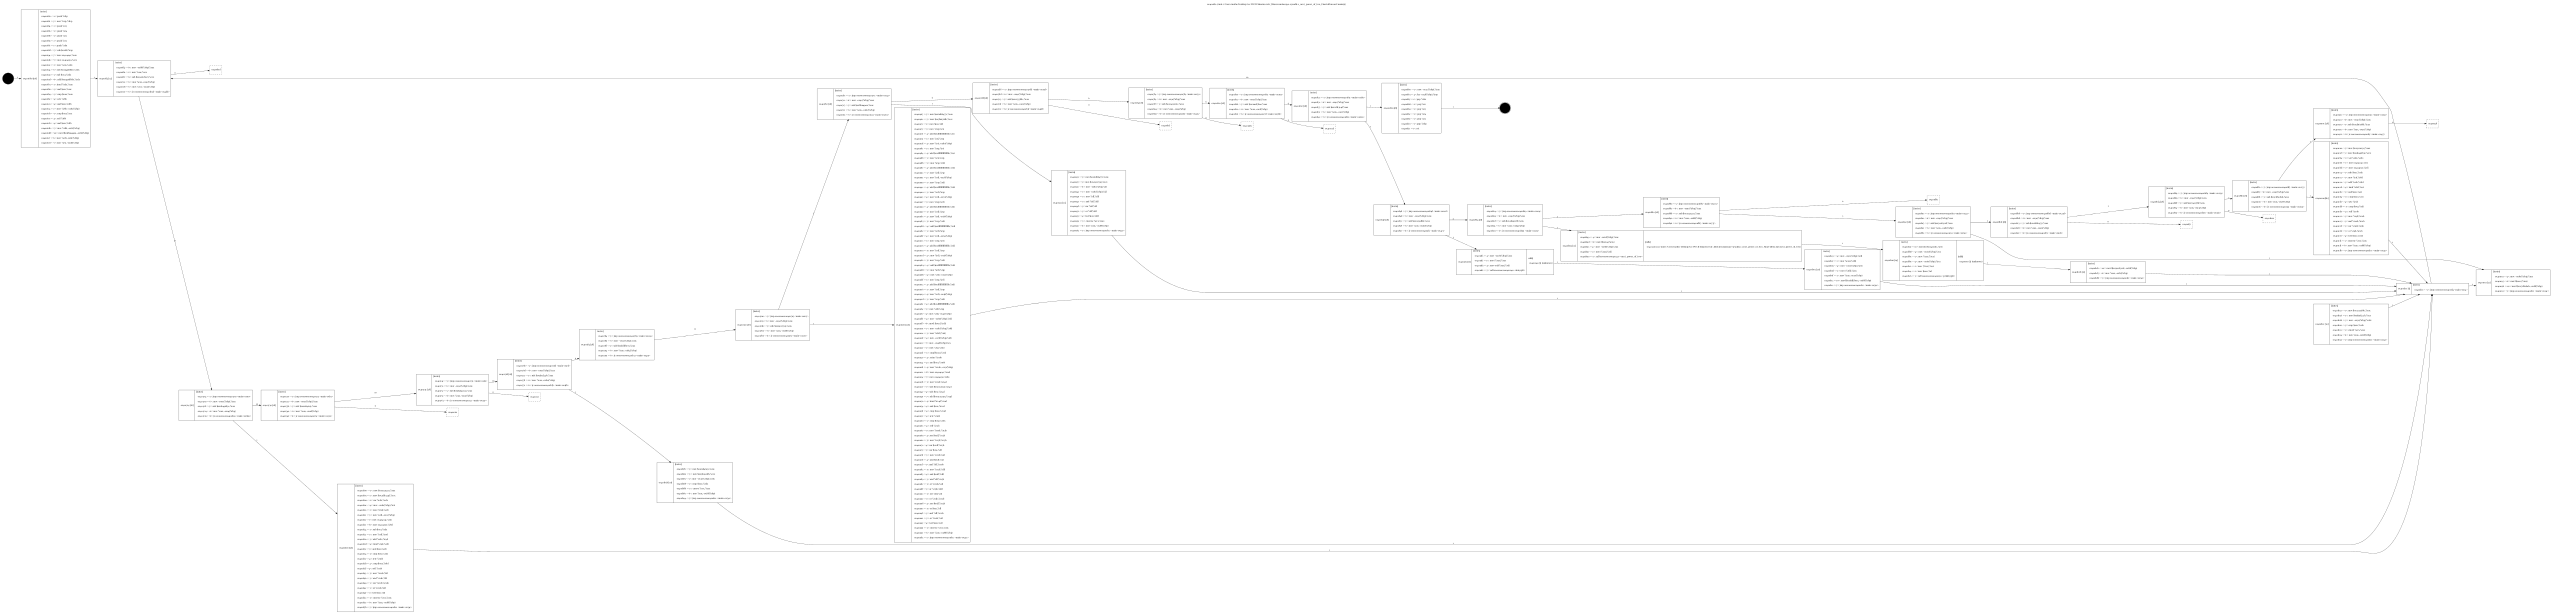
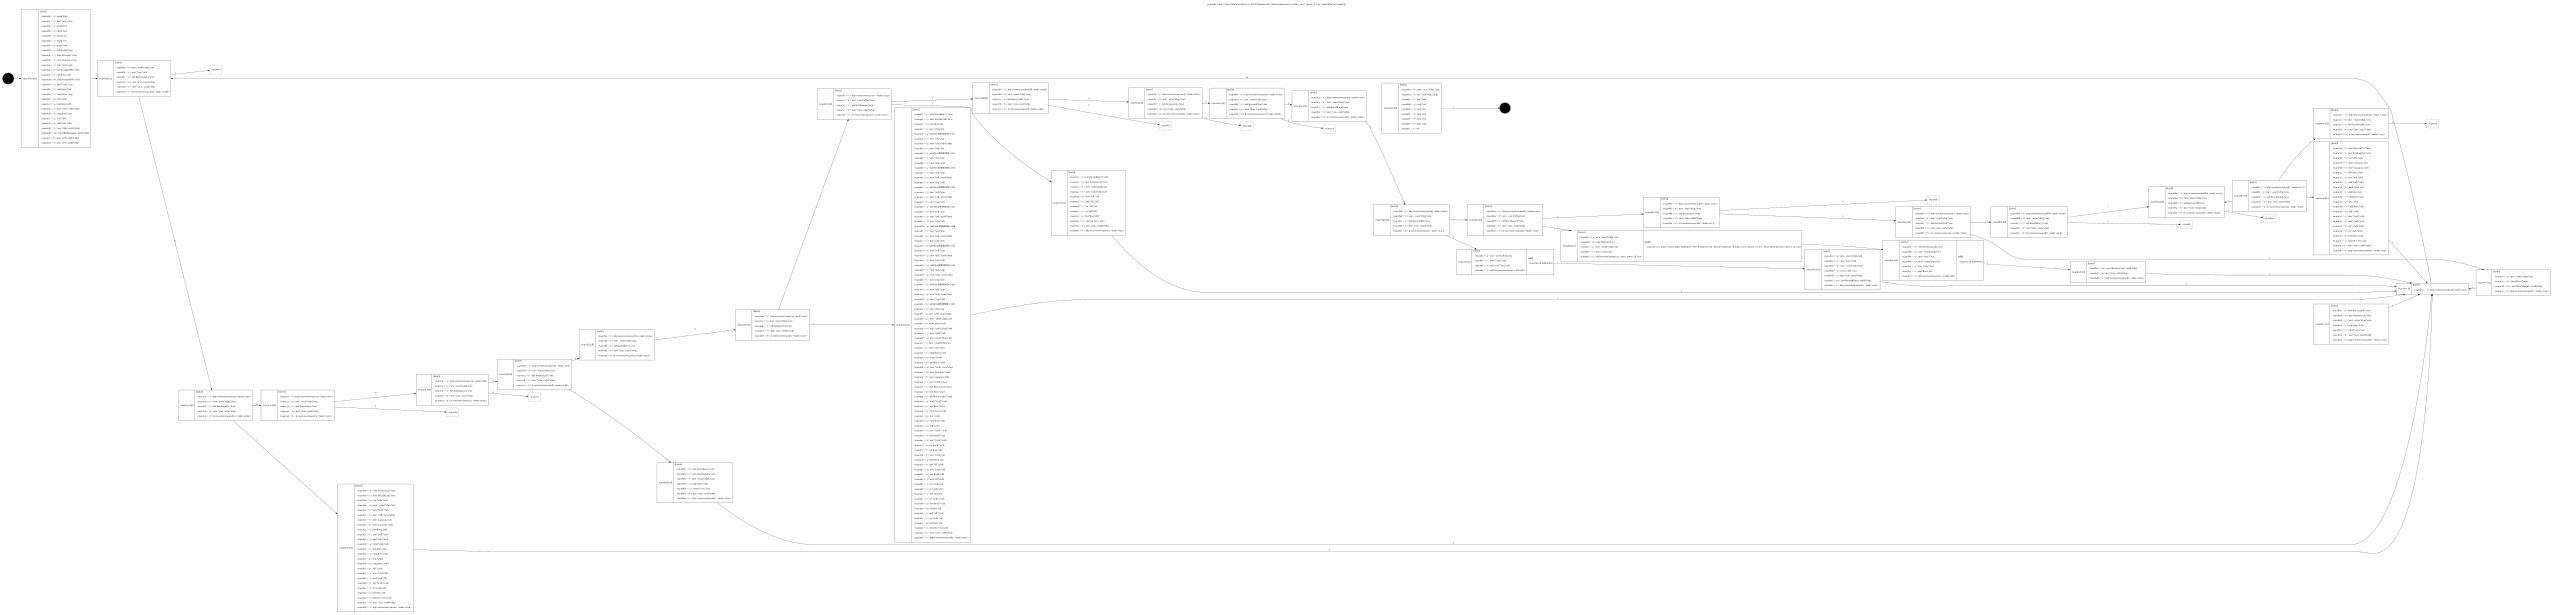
(1373, 107) -> none
(2228, 199) -> (2229, 202)
(2472, 286) -> (2473, 289)
